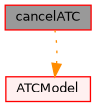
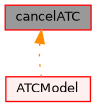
(57, 47) -> (40, 60)
